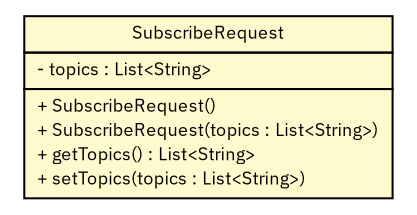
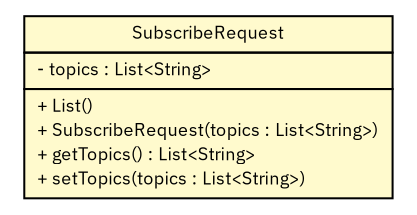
(127, 106) -> (66, 106)
